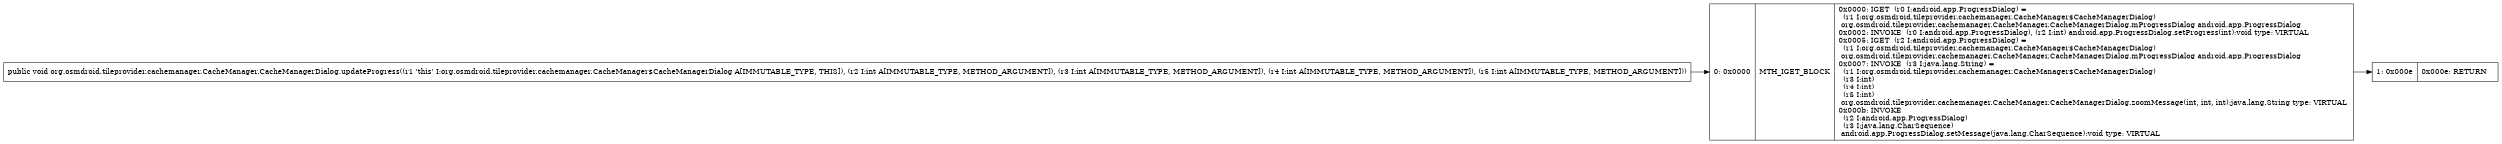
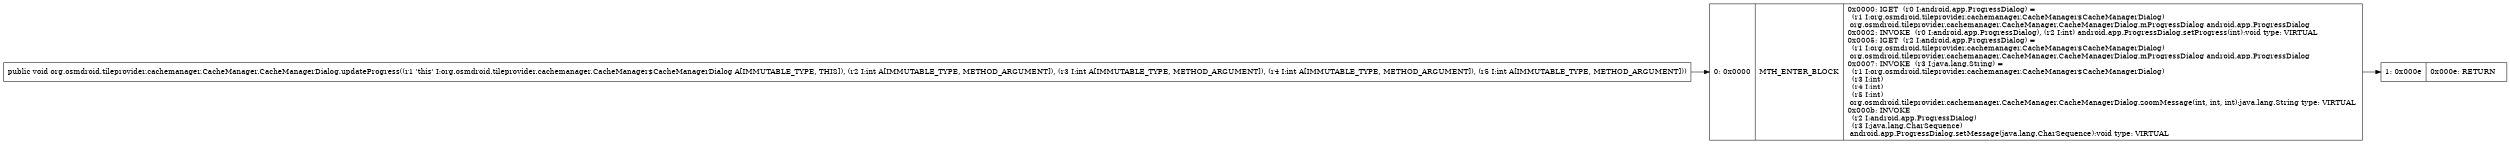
(1795, 72) -> (1799, 72)
